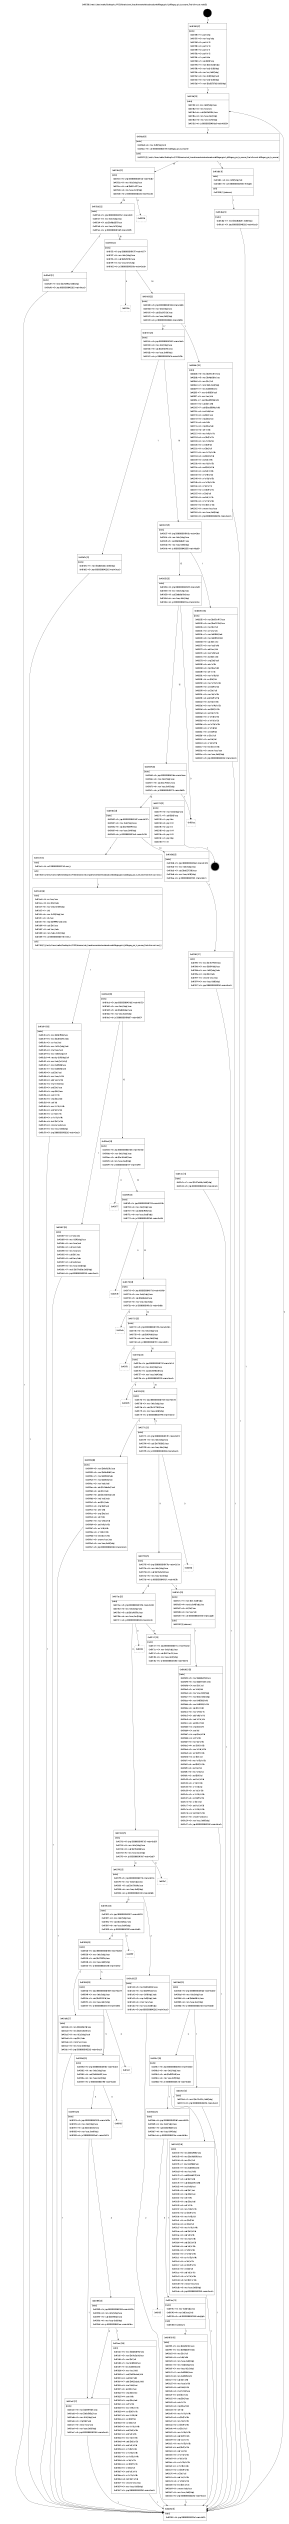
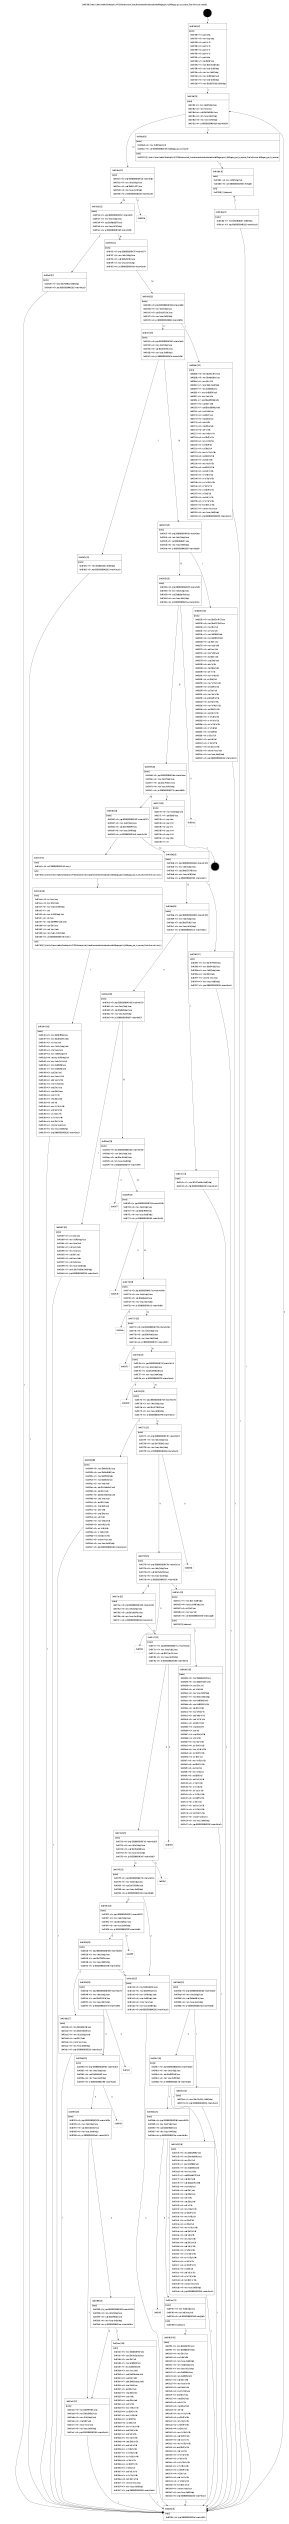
(167, 166) -> (142, 127)
(233, 202) -> (235, 203)
(126, 309) -> none
(188, 805) -> (166, 797)
none -> (187, 918)
(155, 1422) -> (157, 1421)
(137, 1634) -> (158, 1619)
(133, 1726) -> (152, 1747)
none -> (169, 1845)
(101, 1974) -> (121, 1972)
